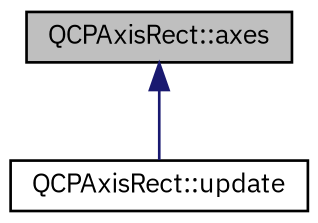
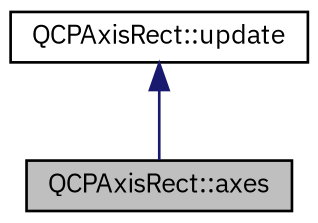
(159, 125) -> (159, 125)
